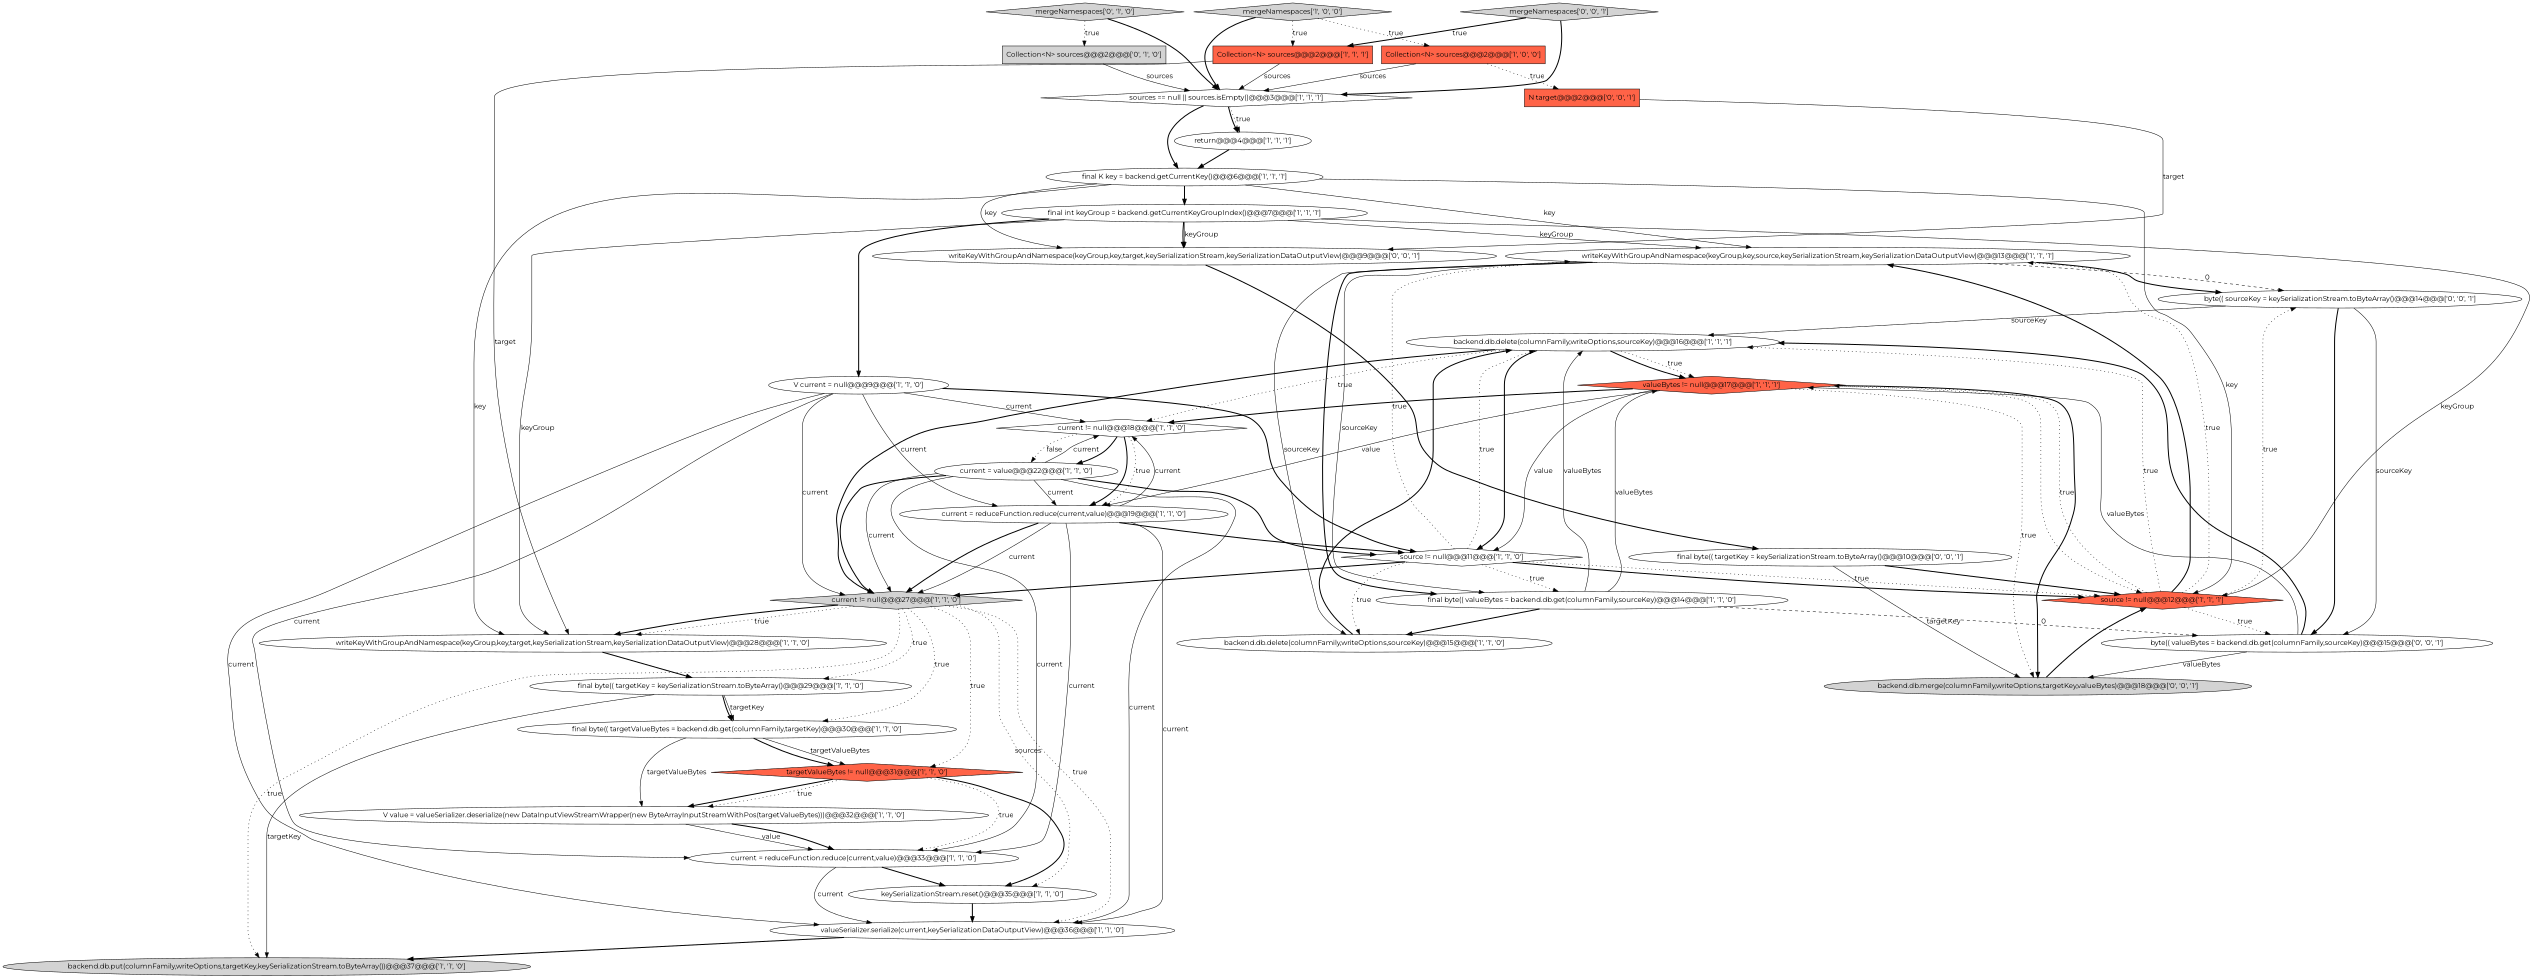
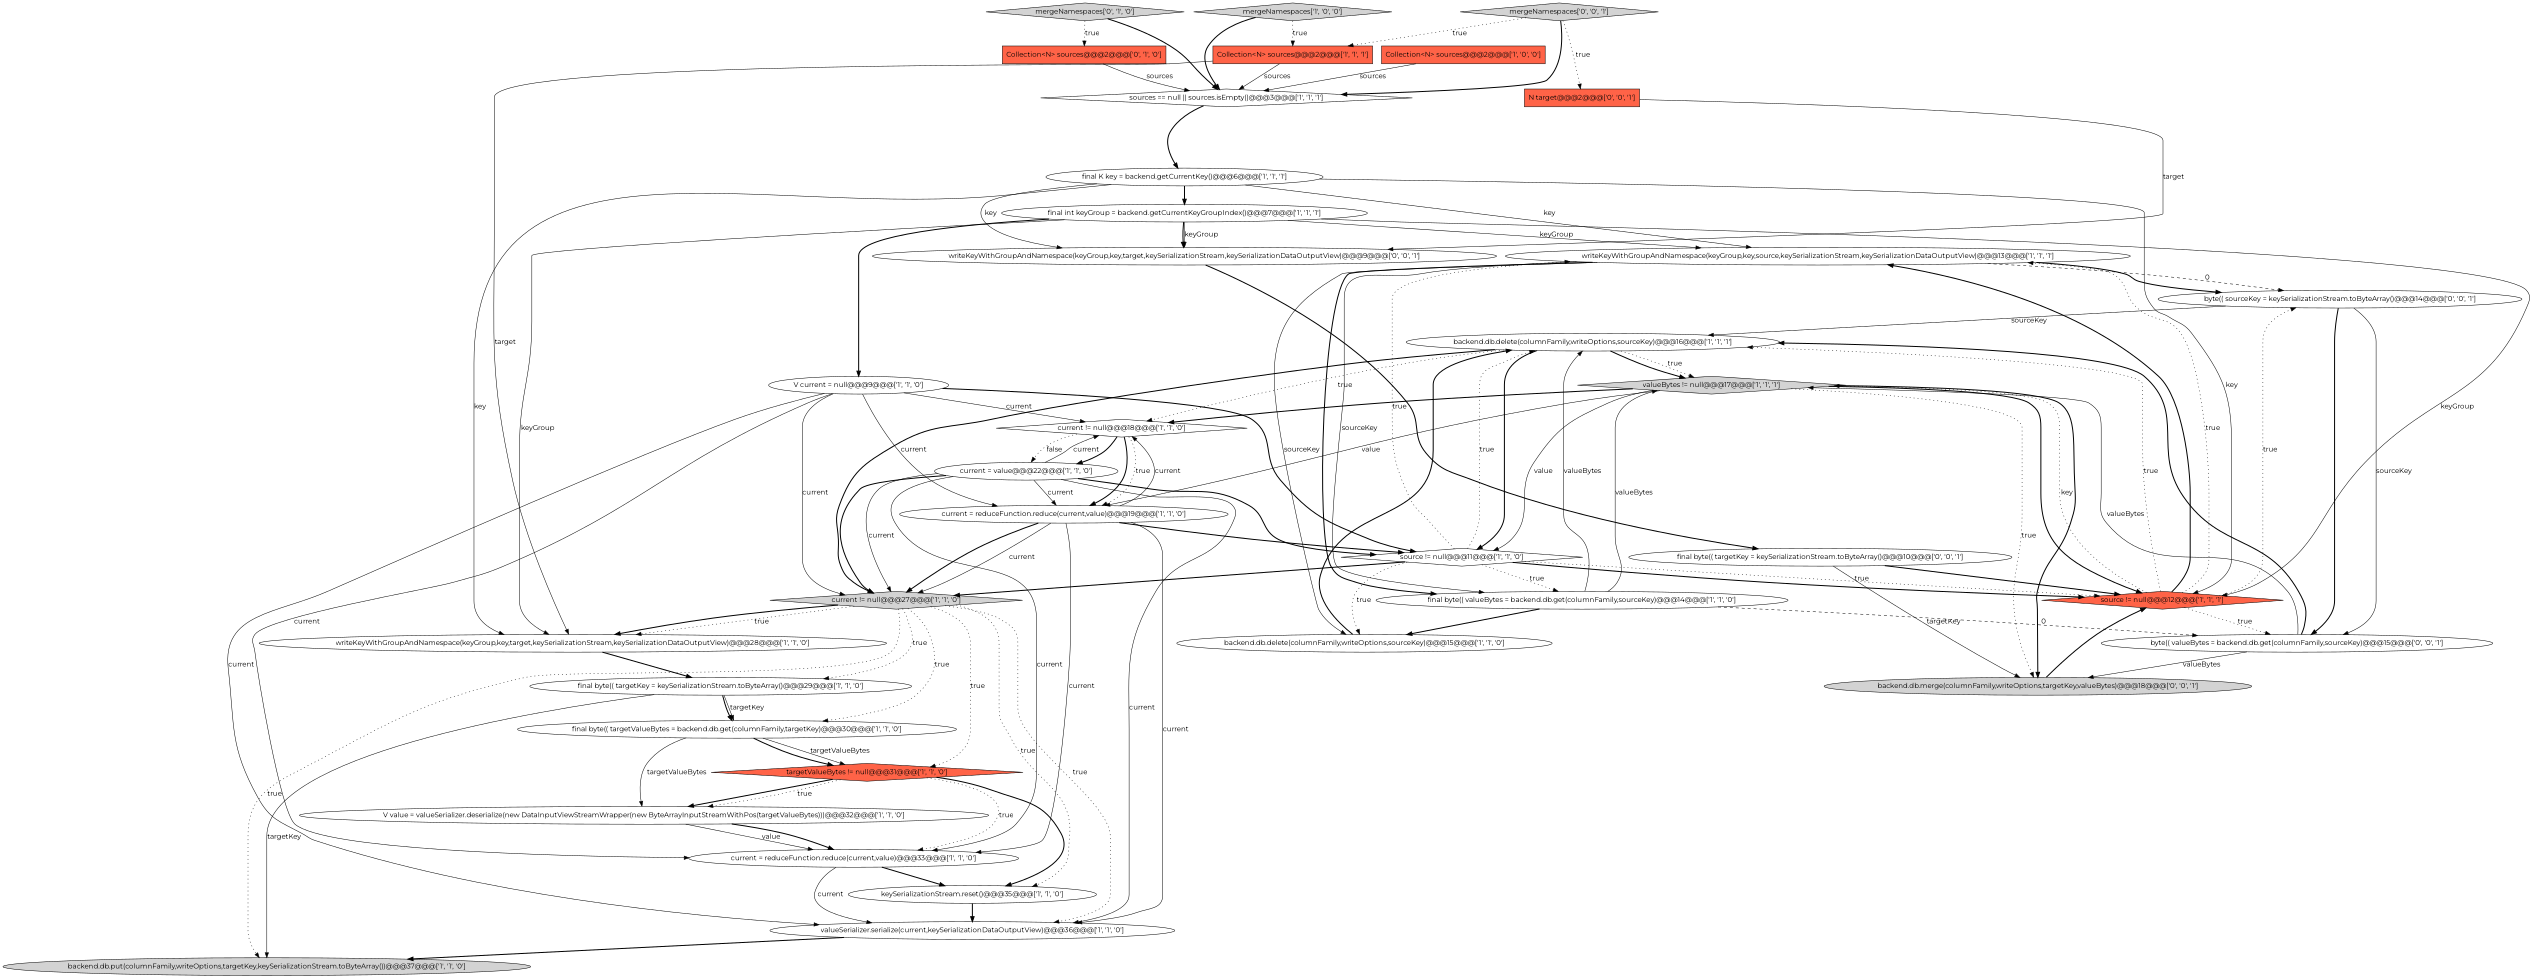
(1371, 32) -> none
(1440, 32) -> (1440, 32)
(1084, 55) -> (1084, 55)
(1520, 76) -> (1572, 52)
(1243, 141) -> none
(1712, 385) -> (1712, 385)
(2040, 419) -> (2040, 419)
(2067, 493) -> (2067, 493)
(1028, 751) -> (1028, 751)
